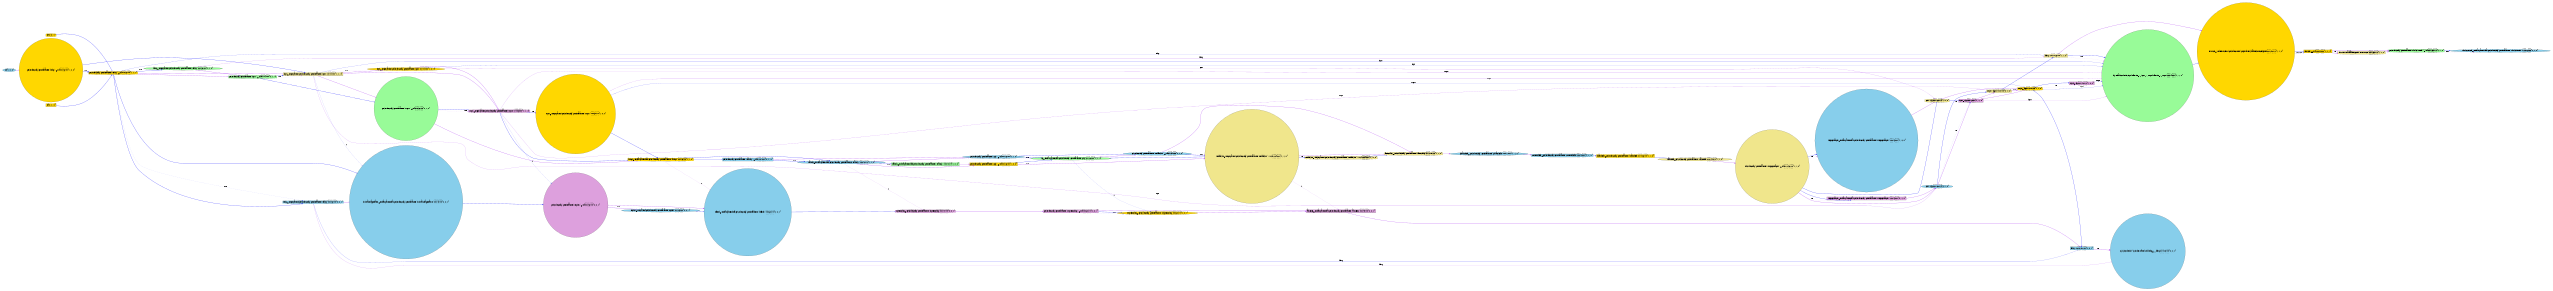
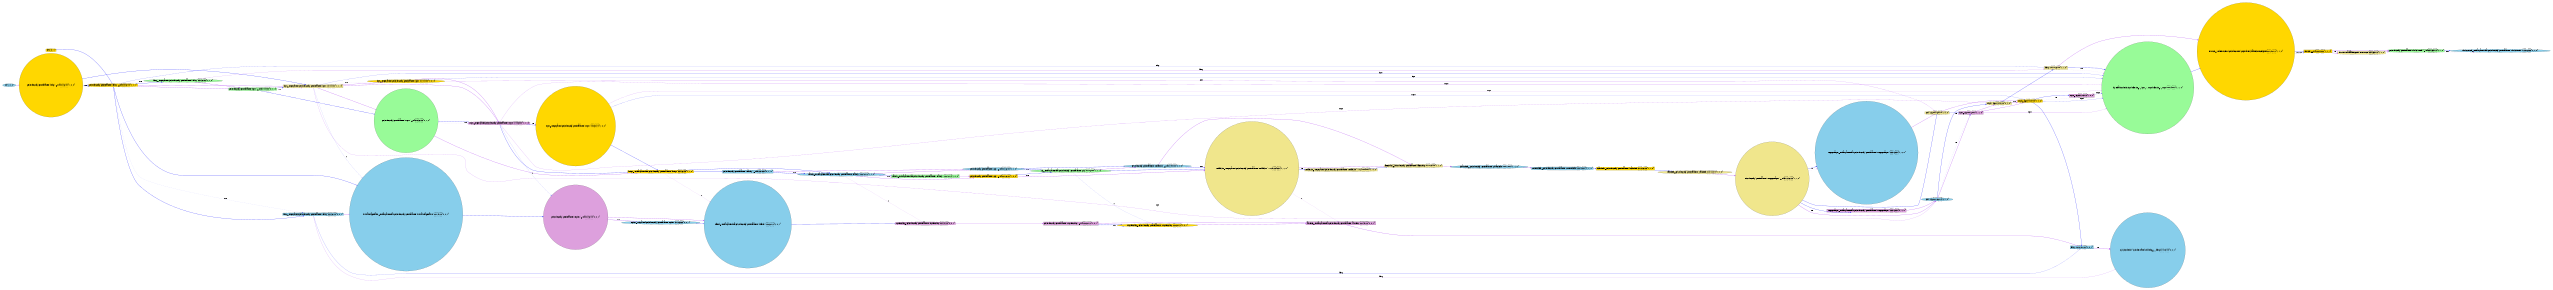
(51, 105) -> none
